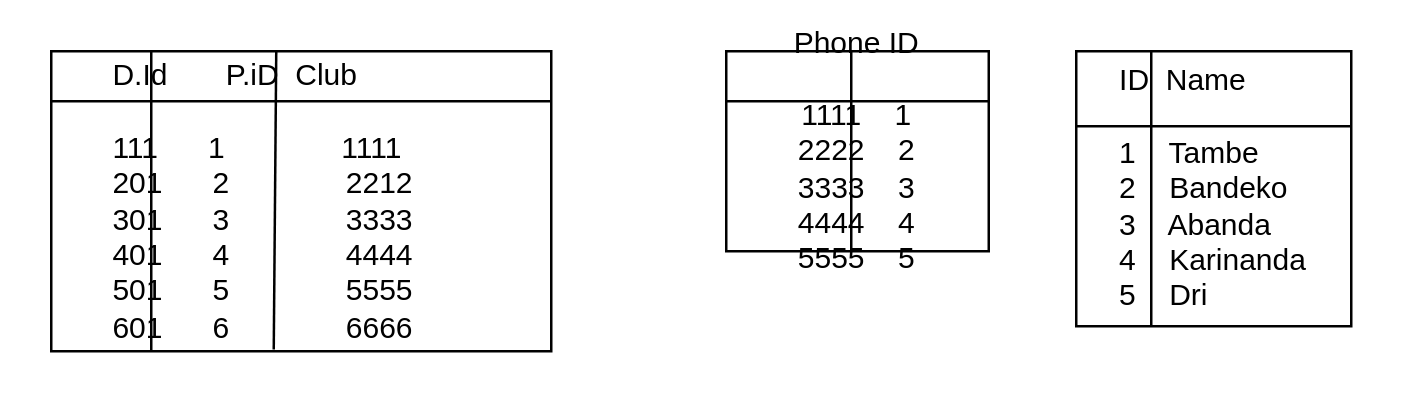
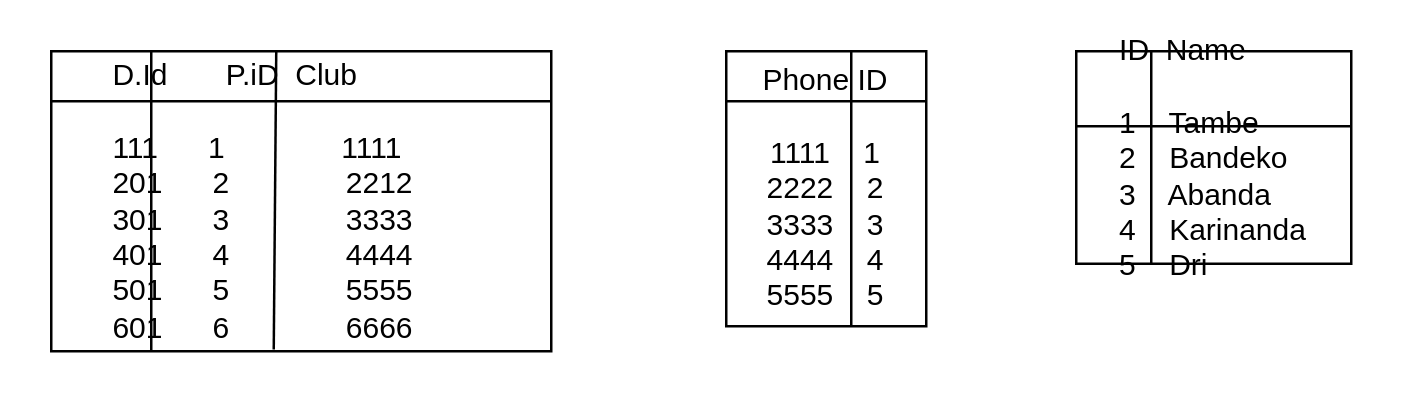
(858, 151) -> (826, 189)
(1214, 189) -> (1214, 158)
